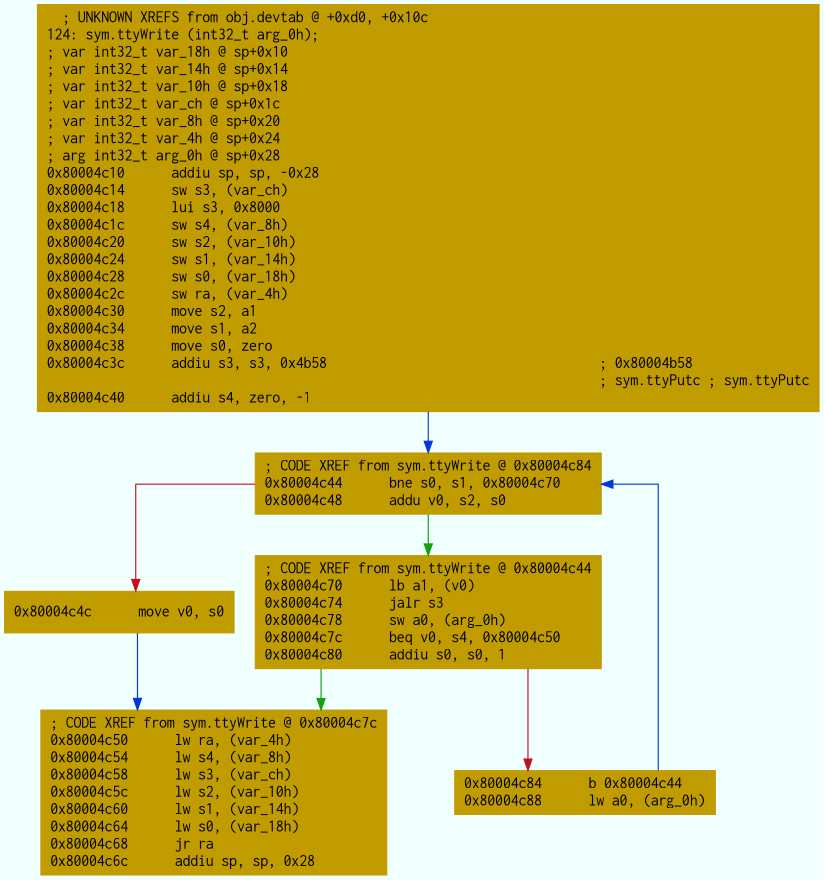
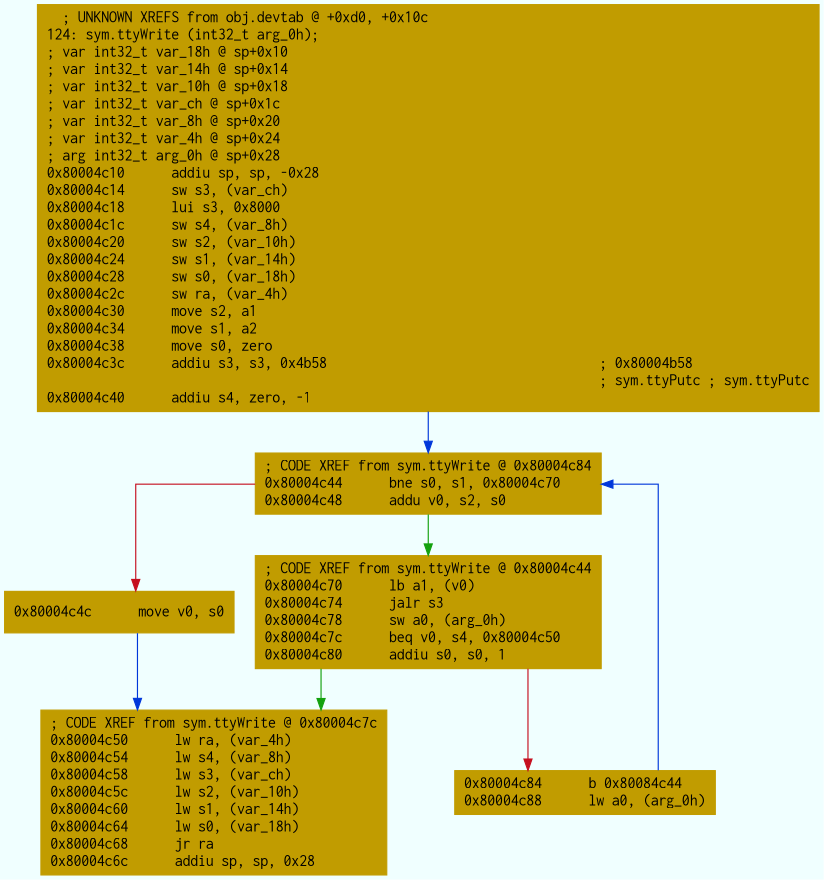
(585, 793) -> (585, 793)
